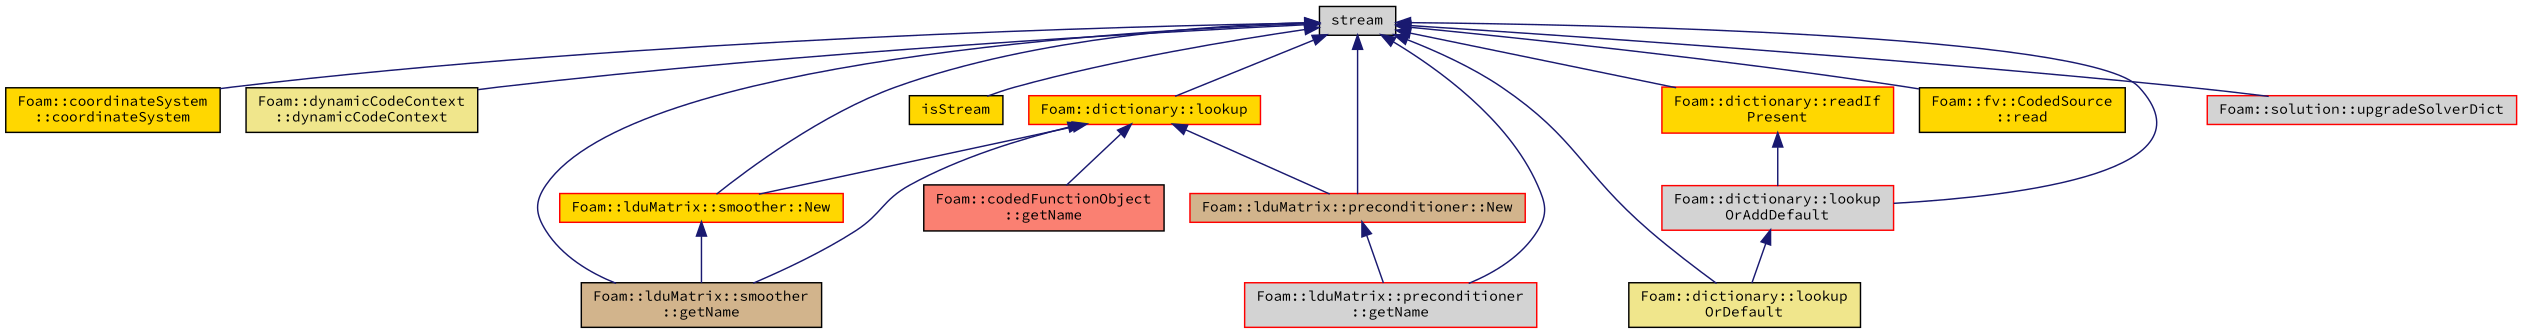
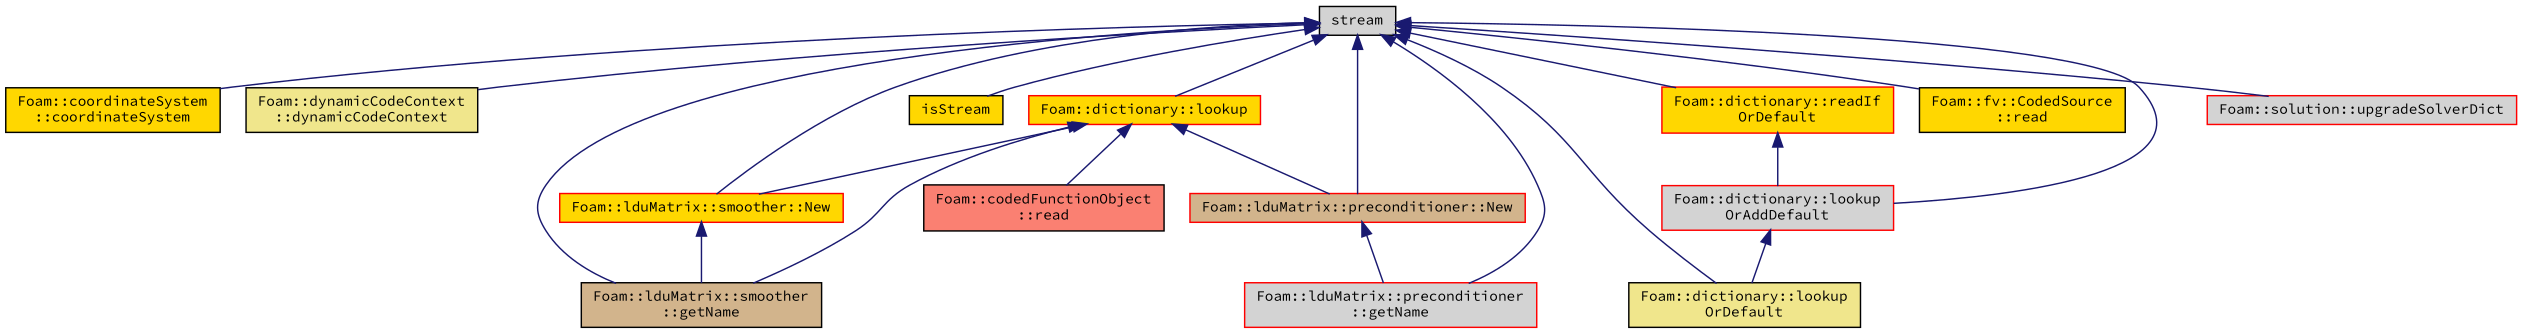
(1778, 110) -> (1778, 110)
(1044, 208) -> (1044, 208)
